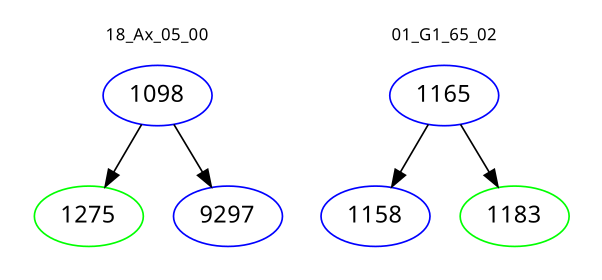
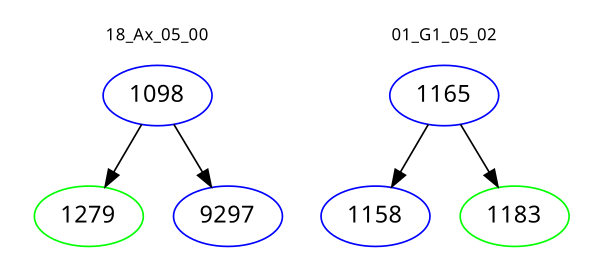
(445, 36) -> (445, 36)
(89, 216) -> (89, 216)
